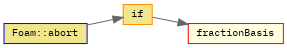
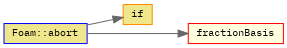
(165, 20) -> (133, 34)
